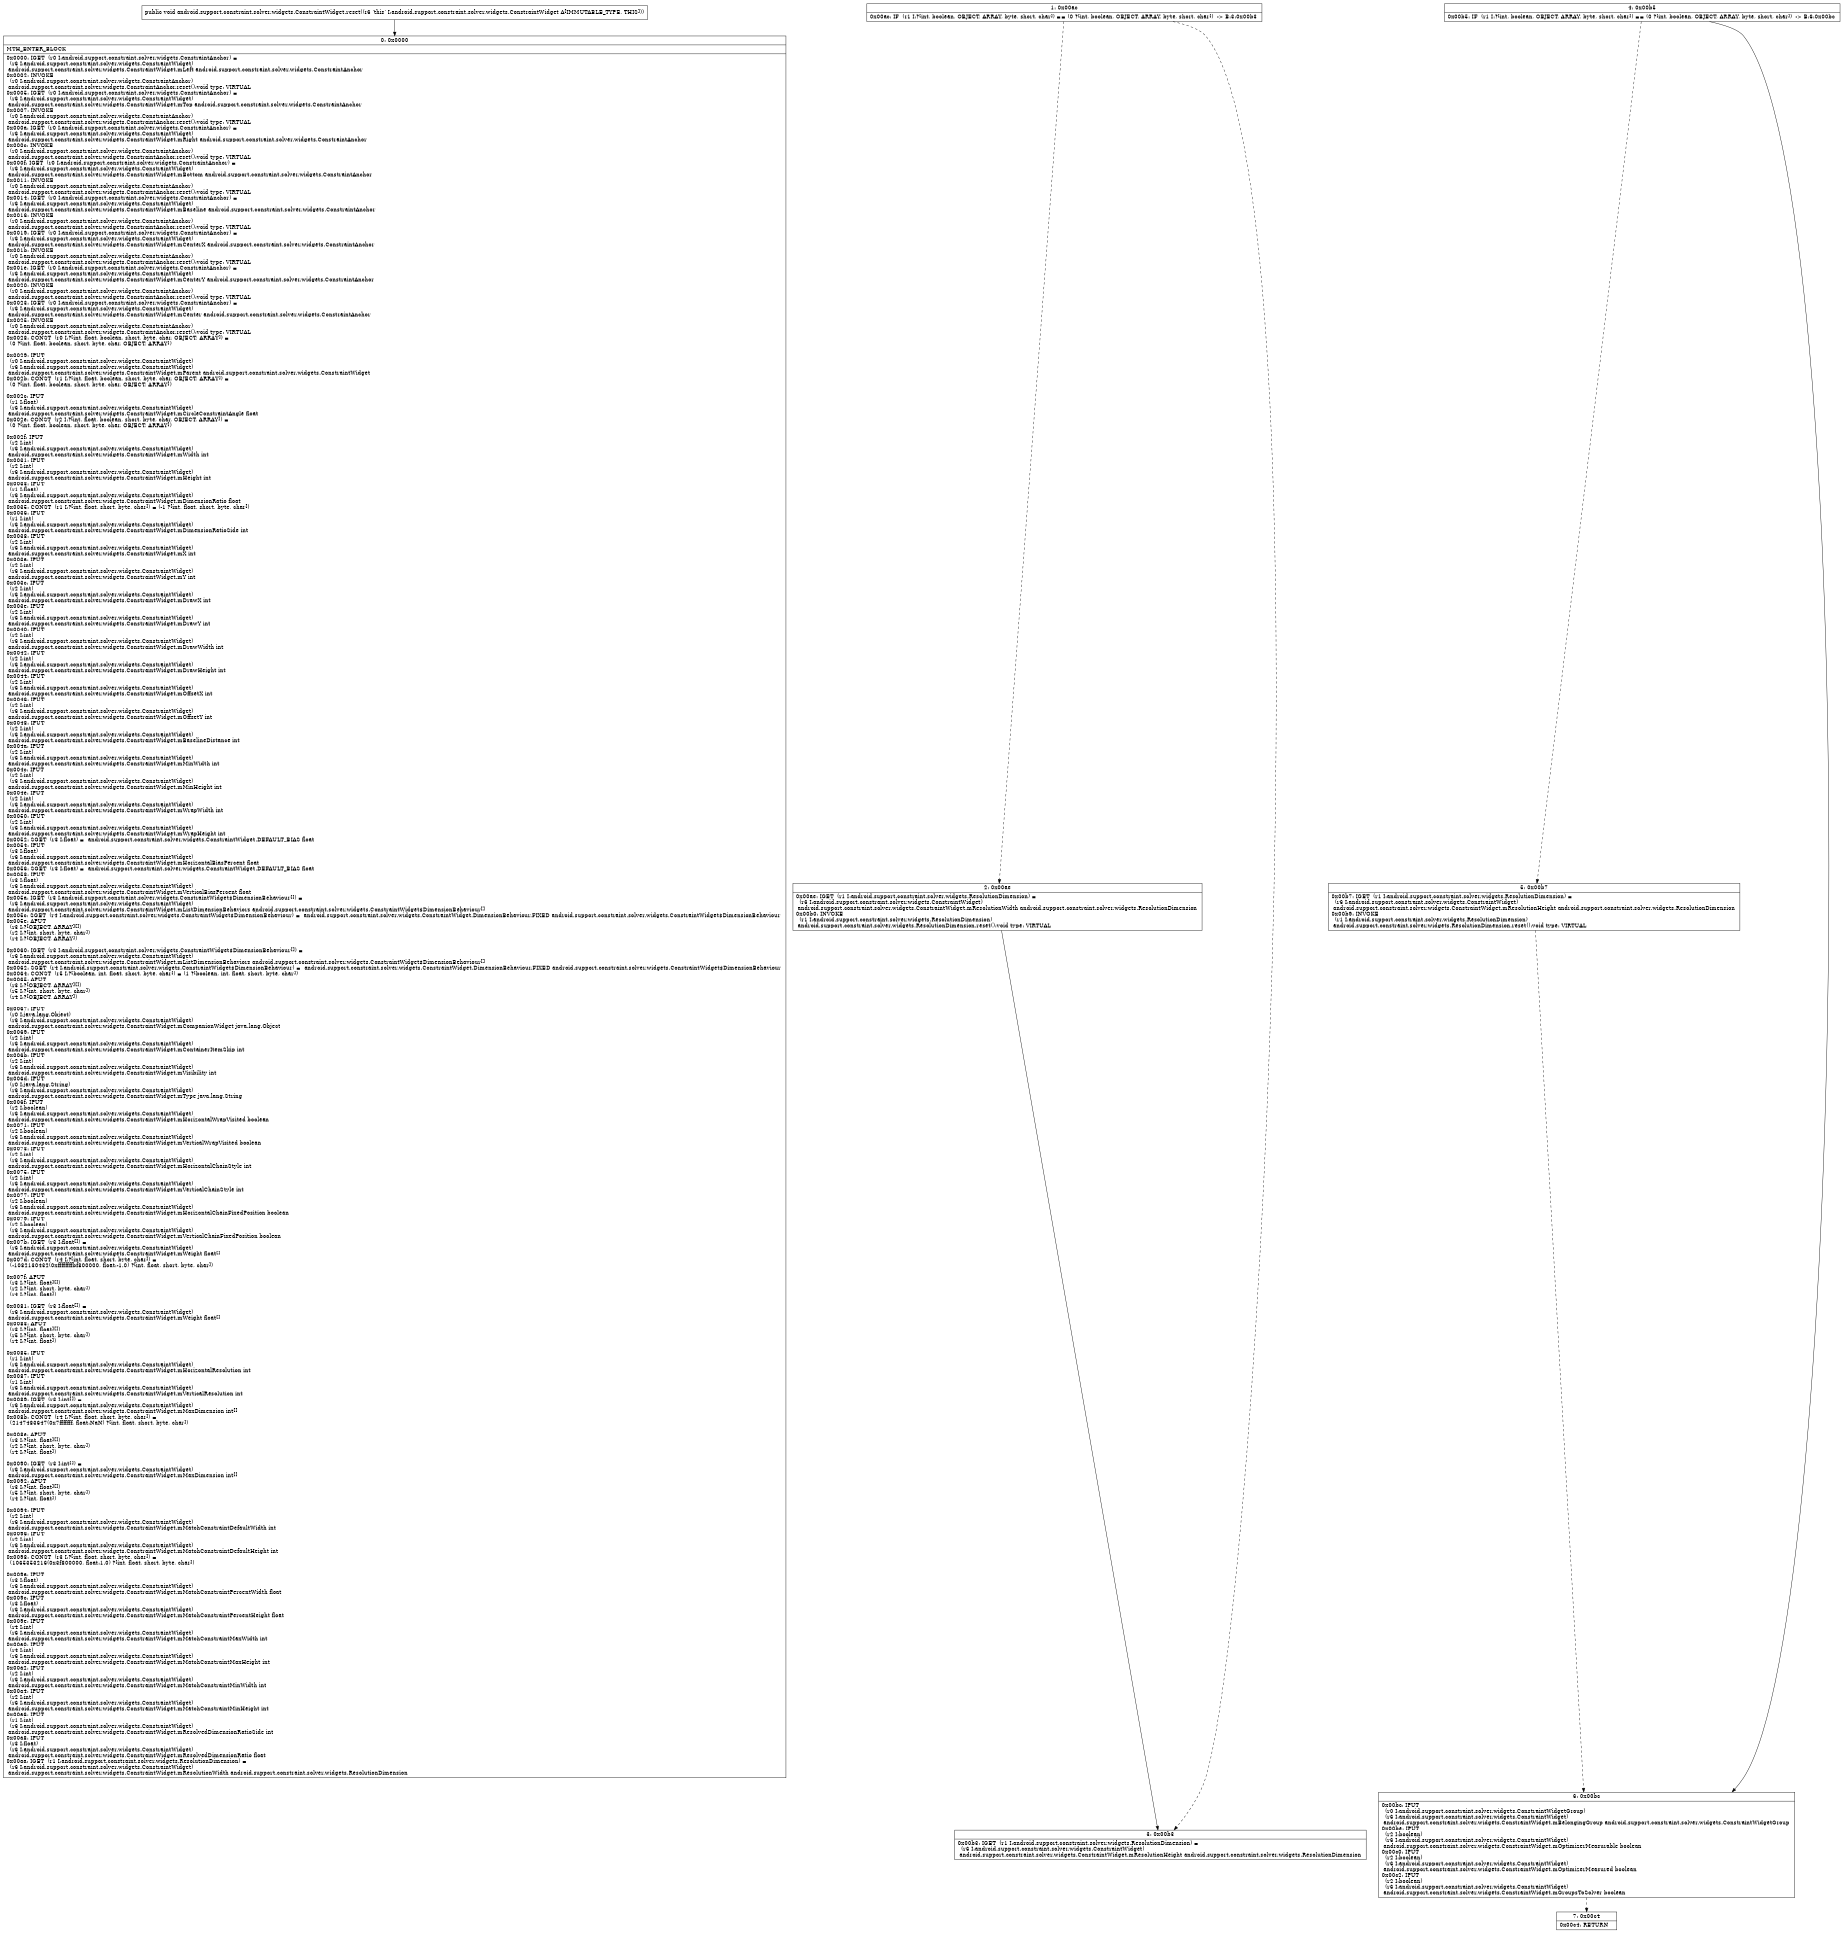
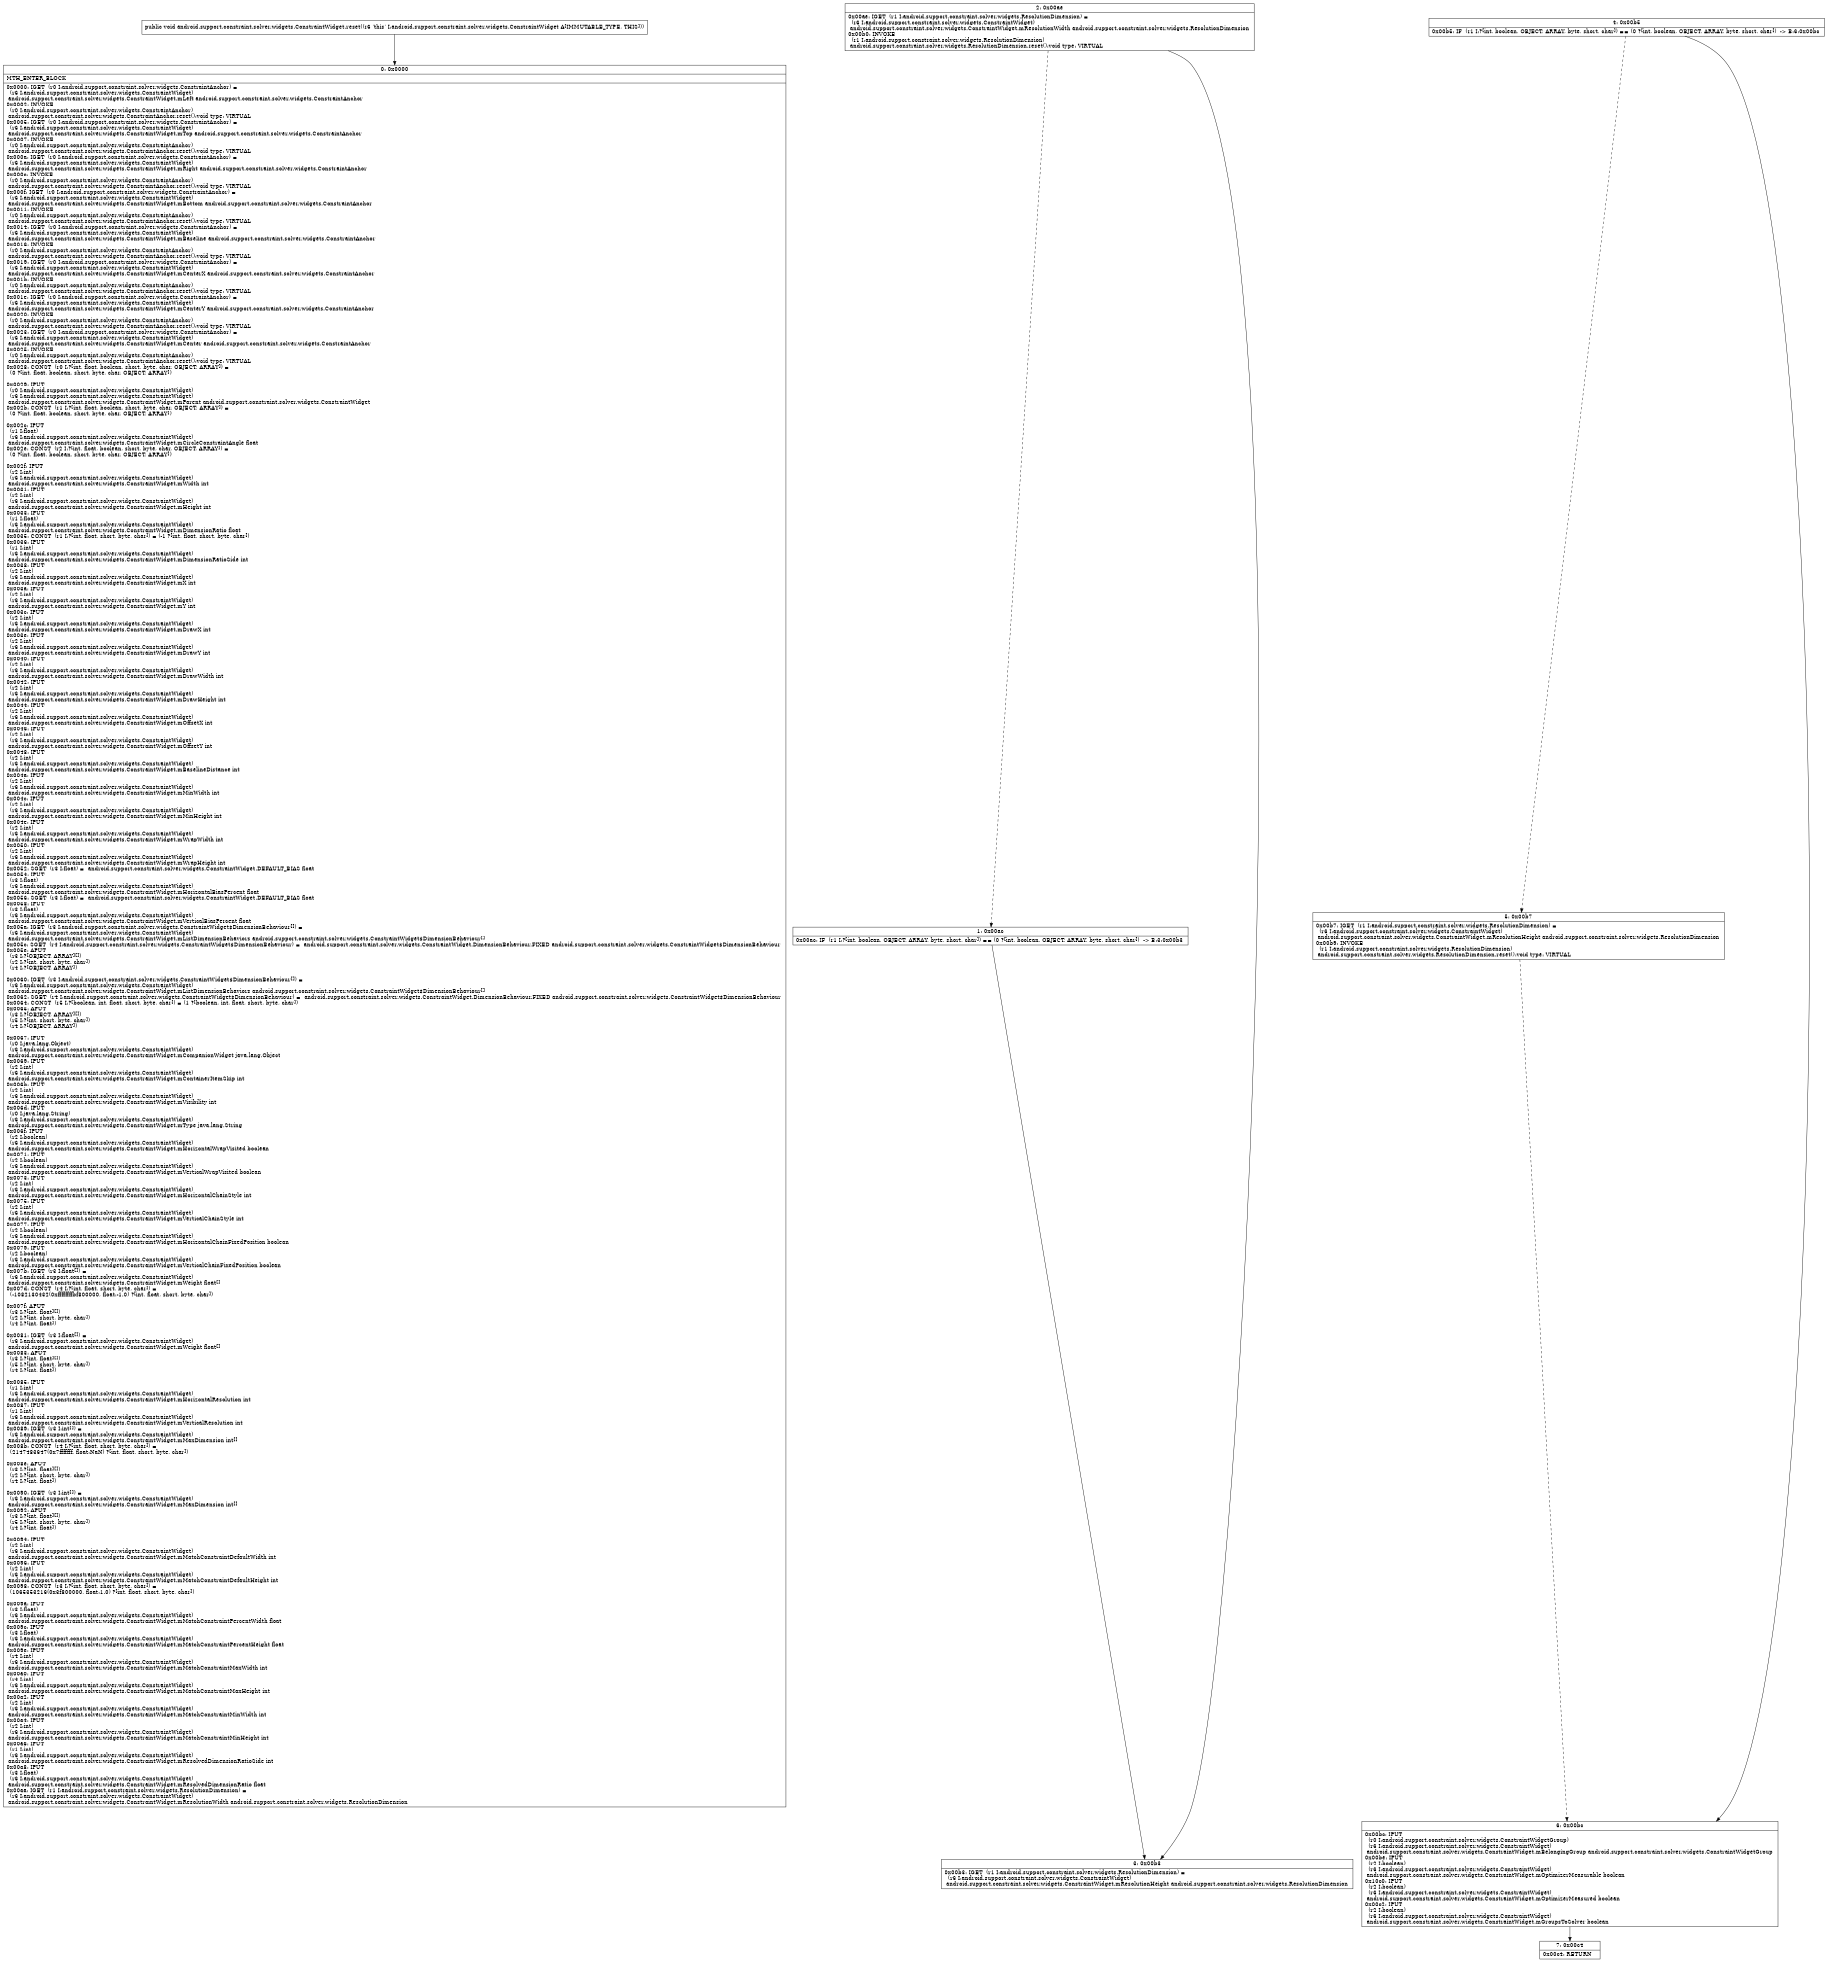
(1032, 450) -> (1020, 487)
(1273, 915) -> (1068, 1400)
(1402, 1852) -> (1386, 1881)
(1587, 1903) -> (1570, 1932)
